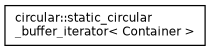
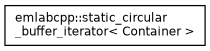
(105, 25) -> (105, 25)
